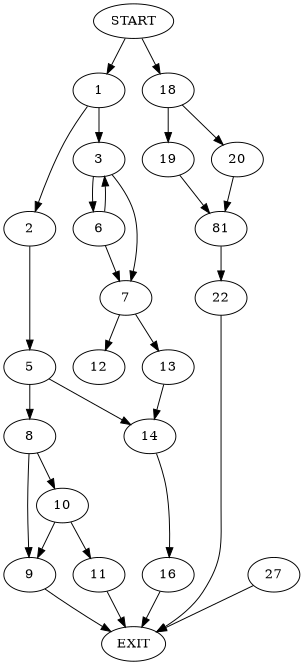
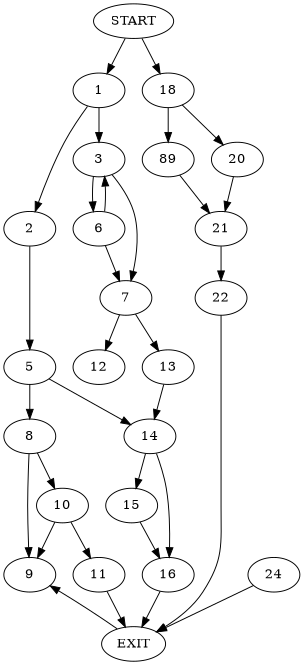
(168, 160) -> (168, 160)
(221, 229) -> (221, 229)
none -> (132, 506)
(274, 575) -> (274, 575)
(73, 608) -> (88, 609)
